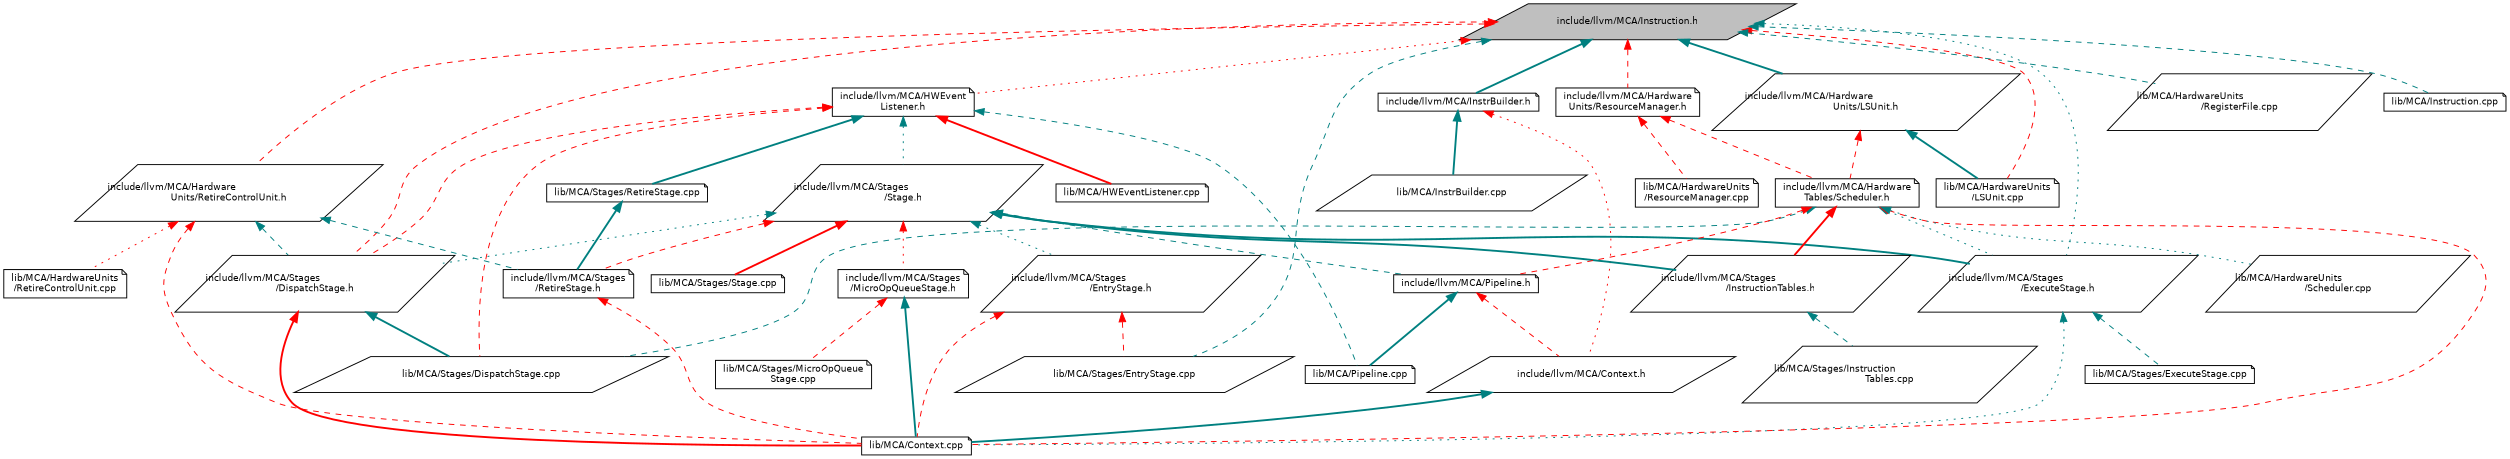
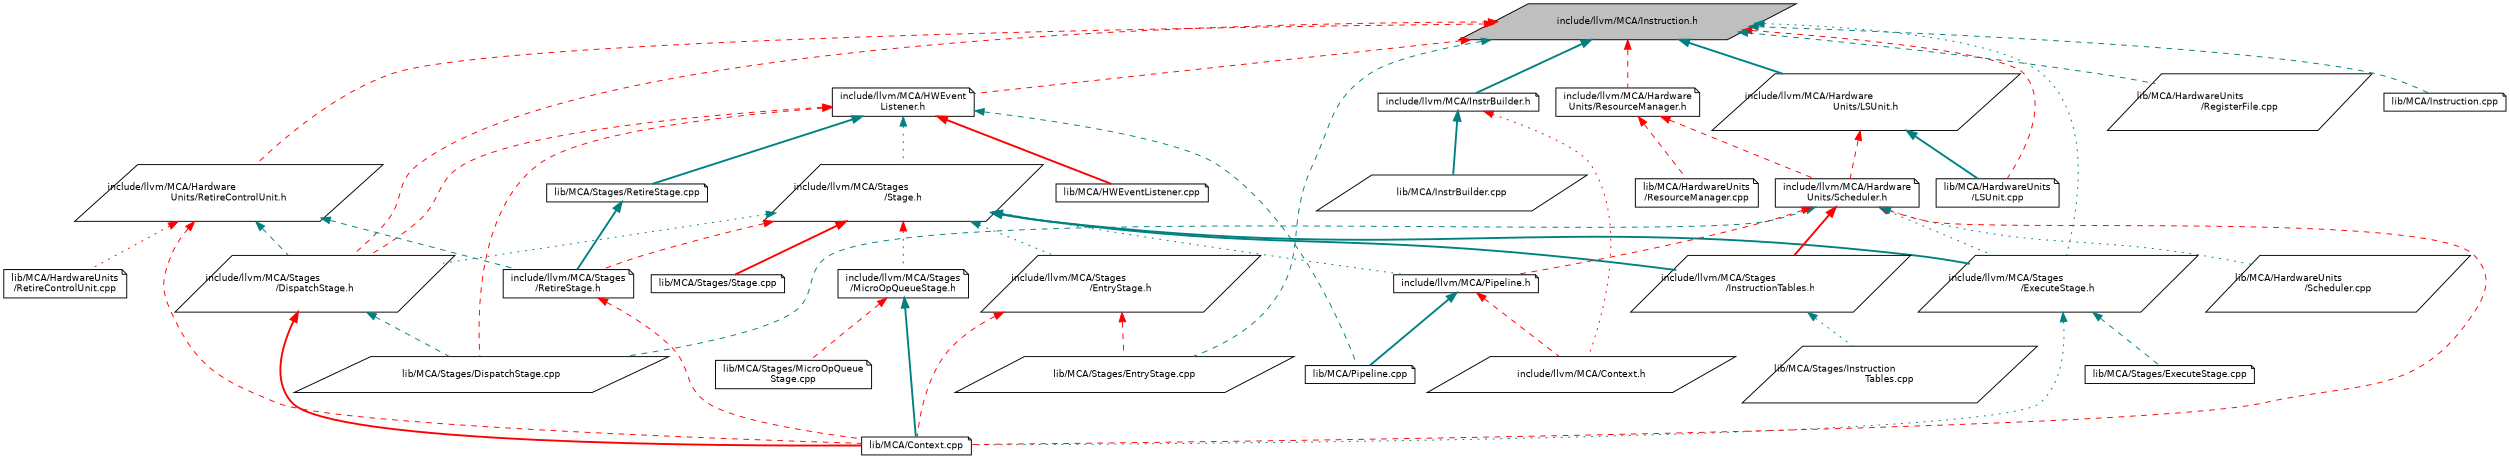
(1218, 67) -> (1218, 67)
(1847, 193) -> (1847, 193)
(1204, 246) -> (1204, 246)
(1834, 332) -> (1834, 332)
(412, 337) -> (412, 337)
(1227, 424) -> none
